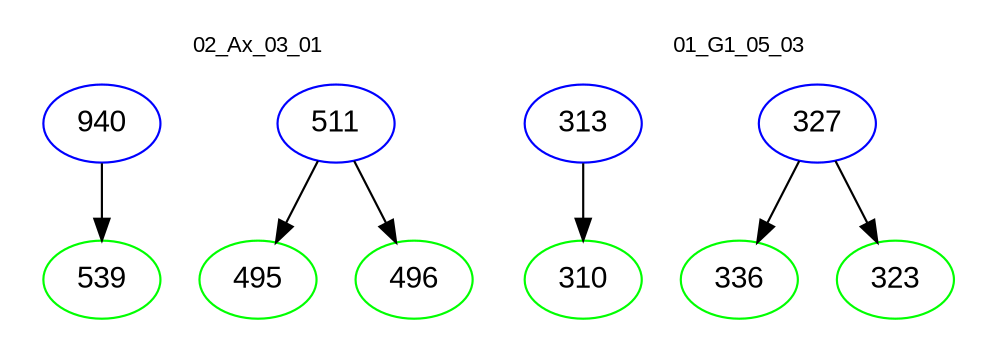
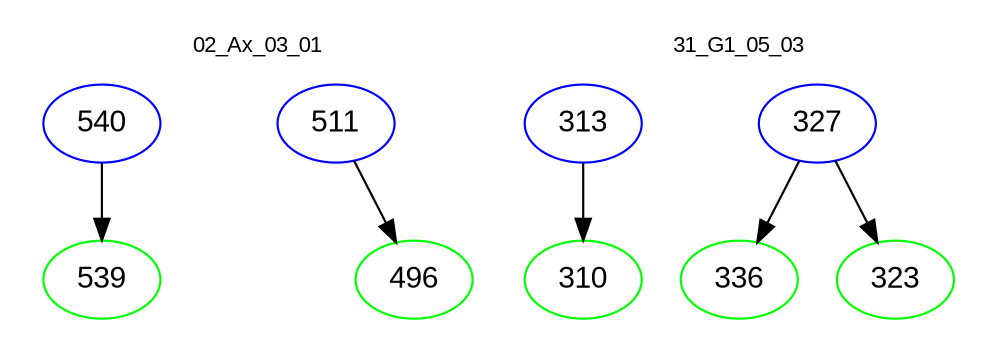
(739, 47) -> (739, 47)
(102, 124) -> (102, 124)
(258, 280) -> none
